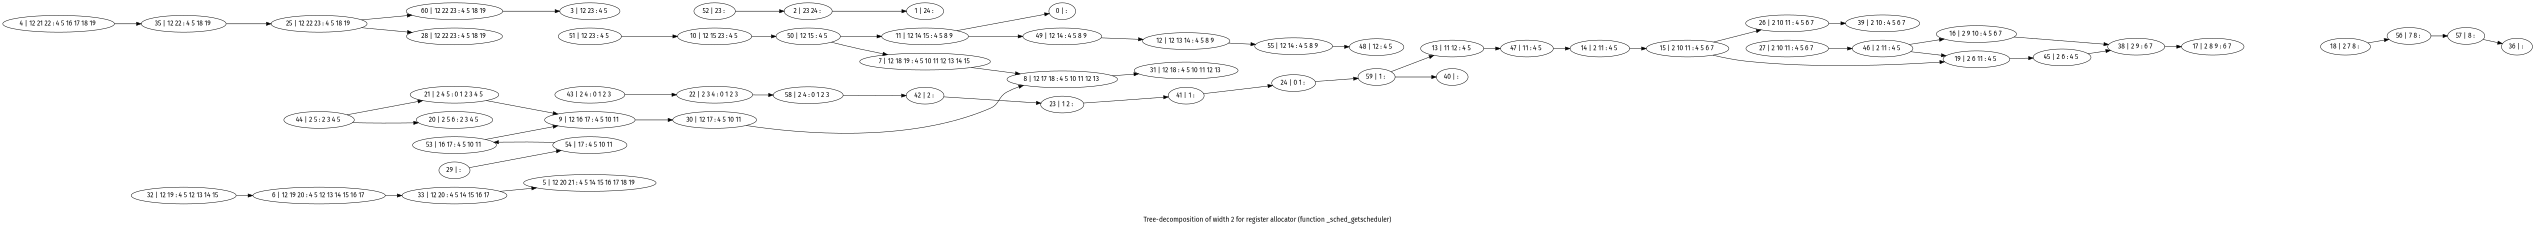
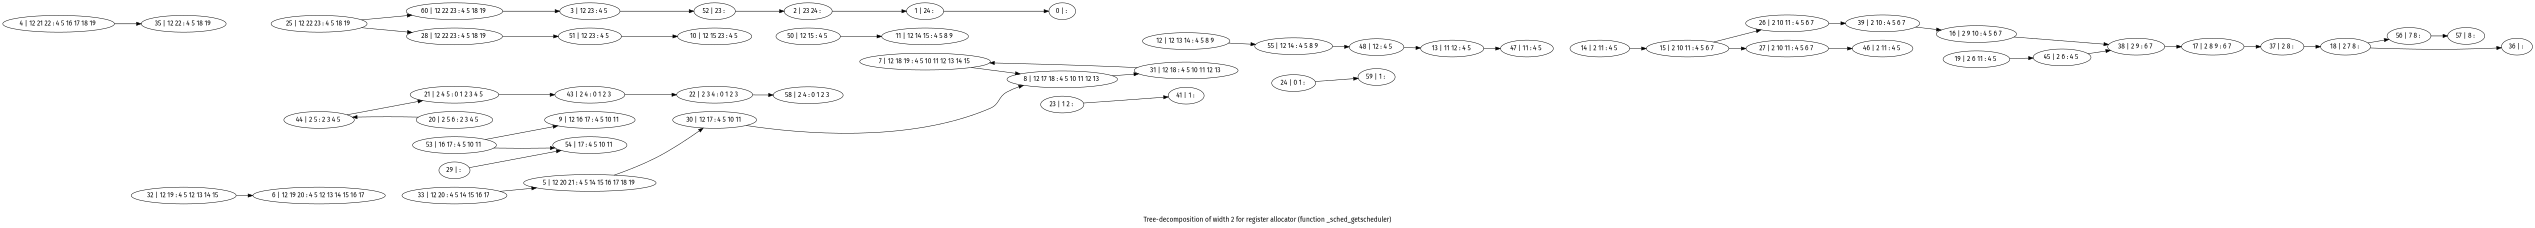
none -> (655, 11)
(1001, 23) -> (994, 11)
(246, 24) -> none
none -> (528, 36)
(761, 36) -> none
(1062, 36) -> none
(2490, 41) -> (2433, 49)
(1924, 42) -> (1926, 28)
none -> (2282, 47)
(857, 48) -> (1066, 65)
(1559, 49) -> none
(1926, 53) -> none
(1410, 64) -> (1410, 48)
(1826, 65) -> (1735, 49)
(1452, 77) -> none
(1236, 90) -> none
(925, 96) -> none
(520, 107) -> (524, 95)
(652, 120) -> (659, 156)
(383, 123) -> (388, 117)
(527, 142) -> (522, 148)
(391, 196) -> none
